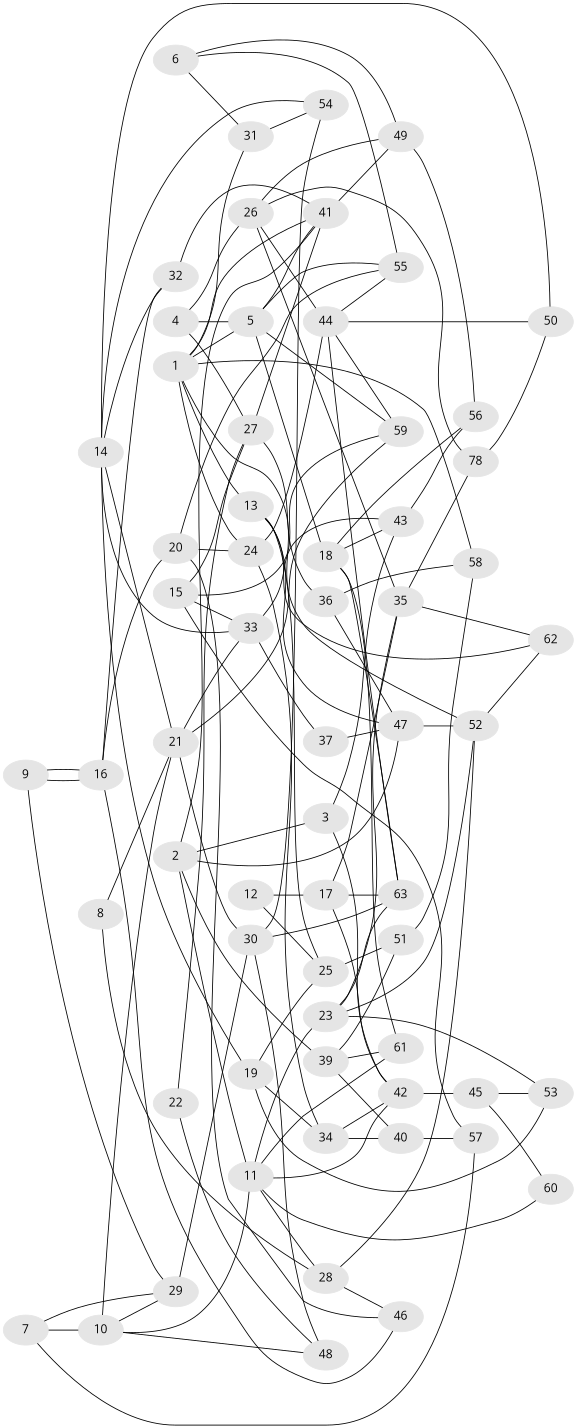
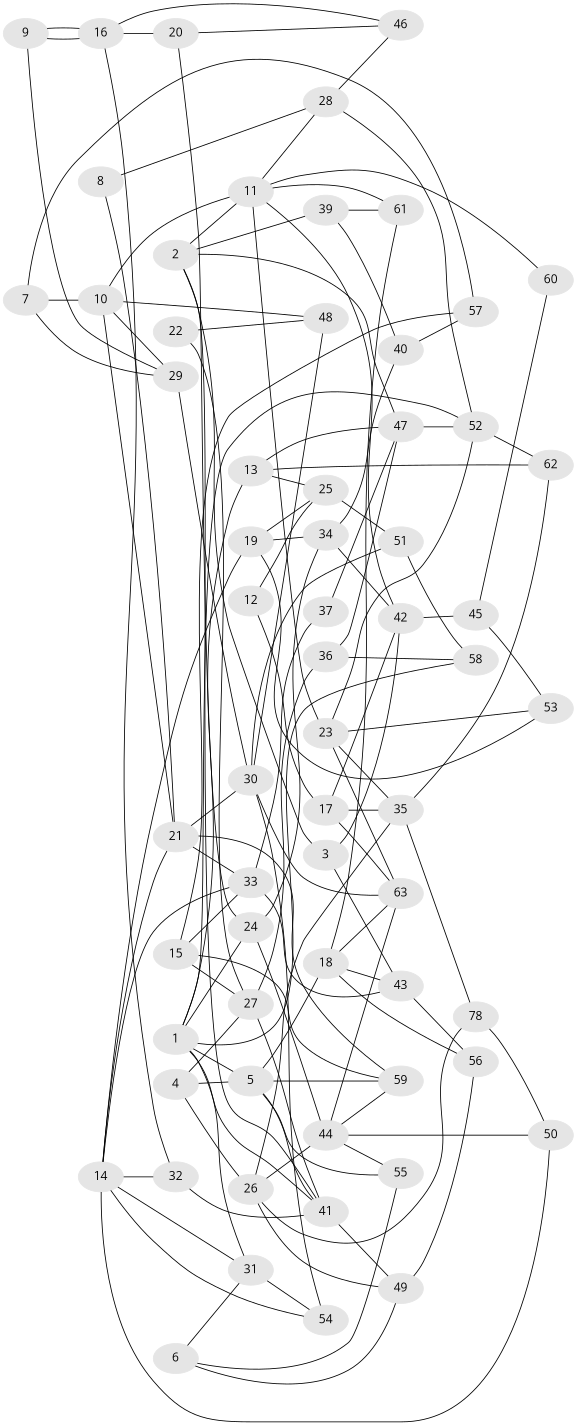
(250, 375) -> none
(367, 1009) -> (287, 613)
none -> (176, 1224)
